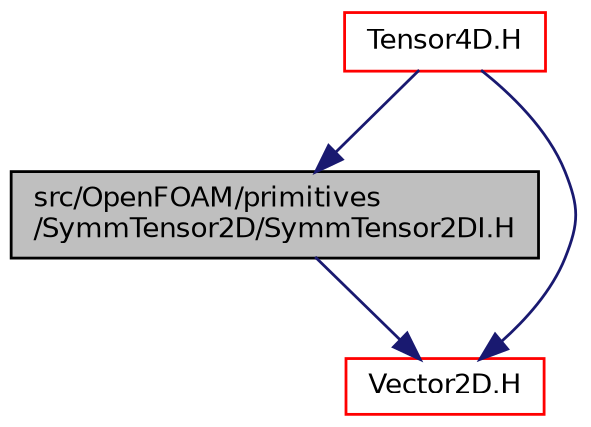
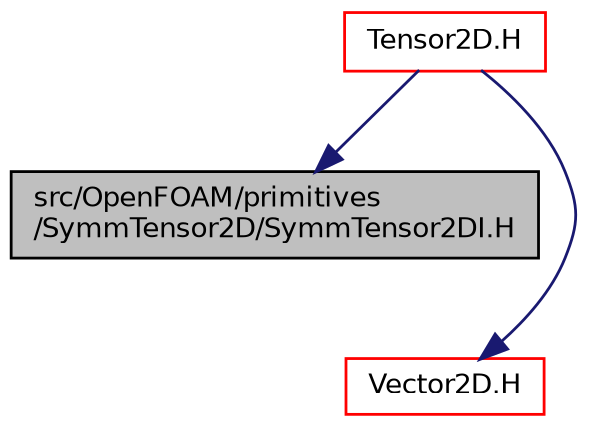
(445, 42) -> (445, 42)
(358, 298) -> none
